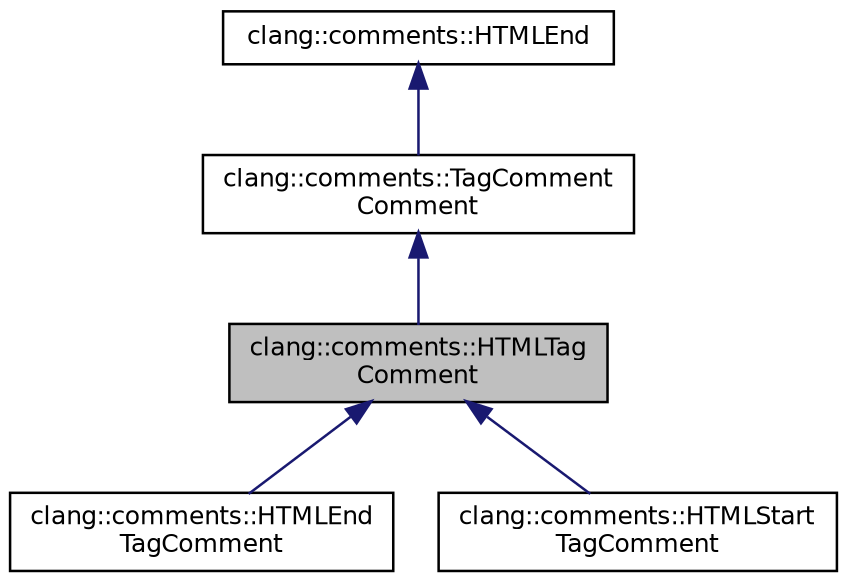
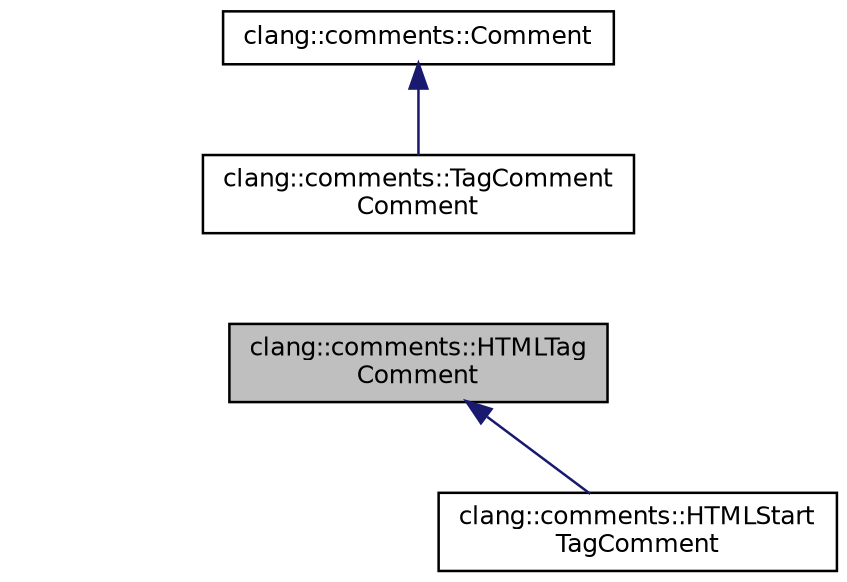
(418, 38) -> (418, 38)
(418, 292) -> none
(202, 532) -> none
